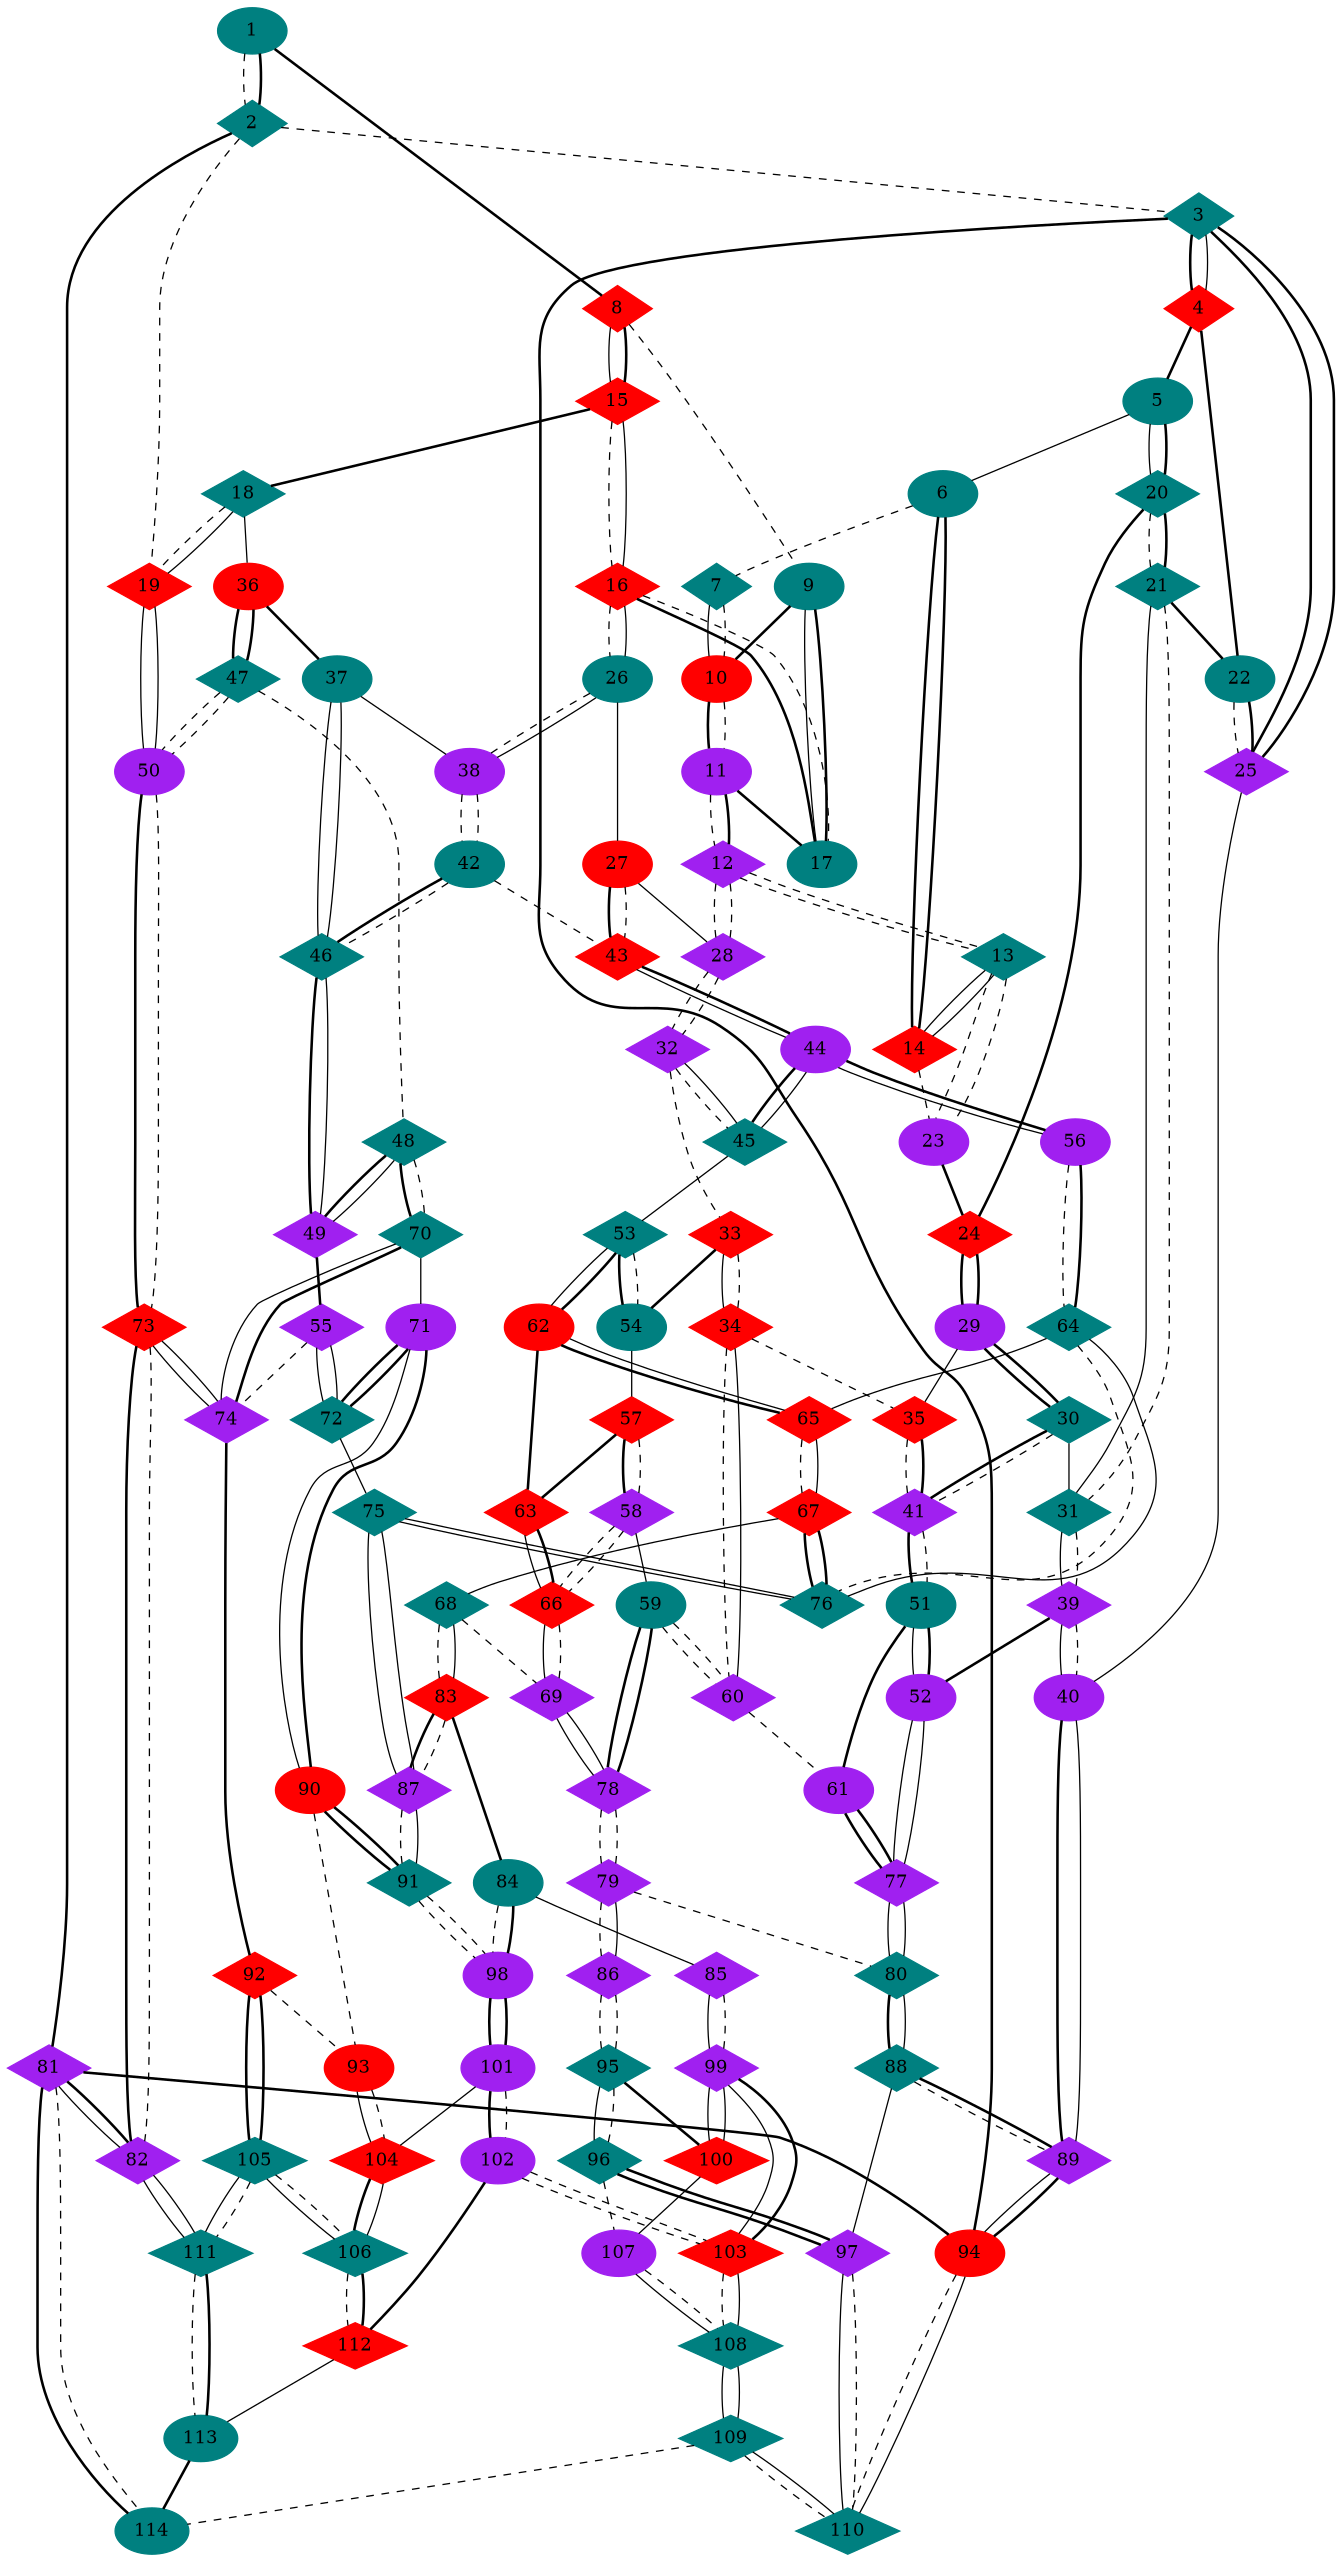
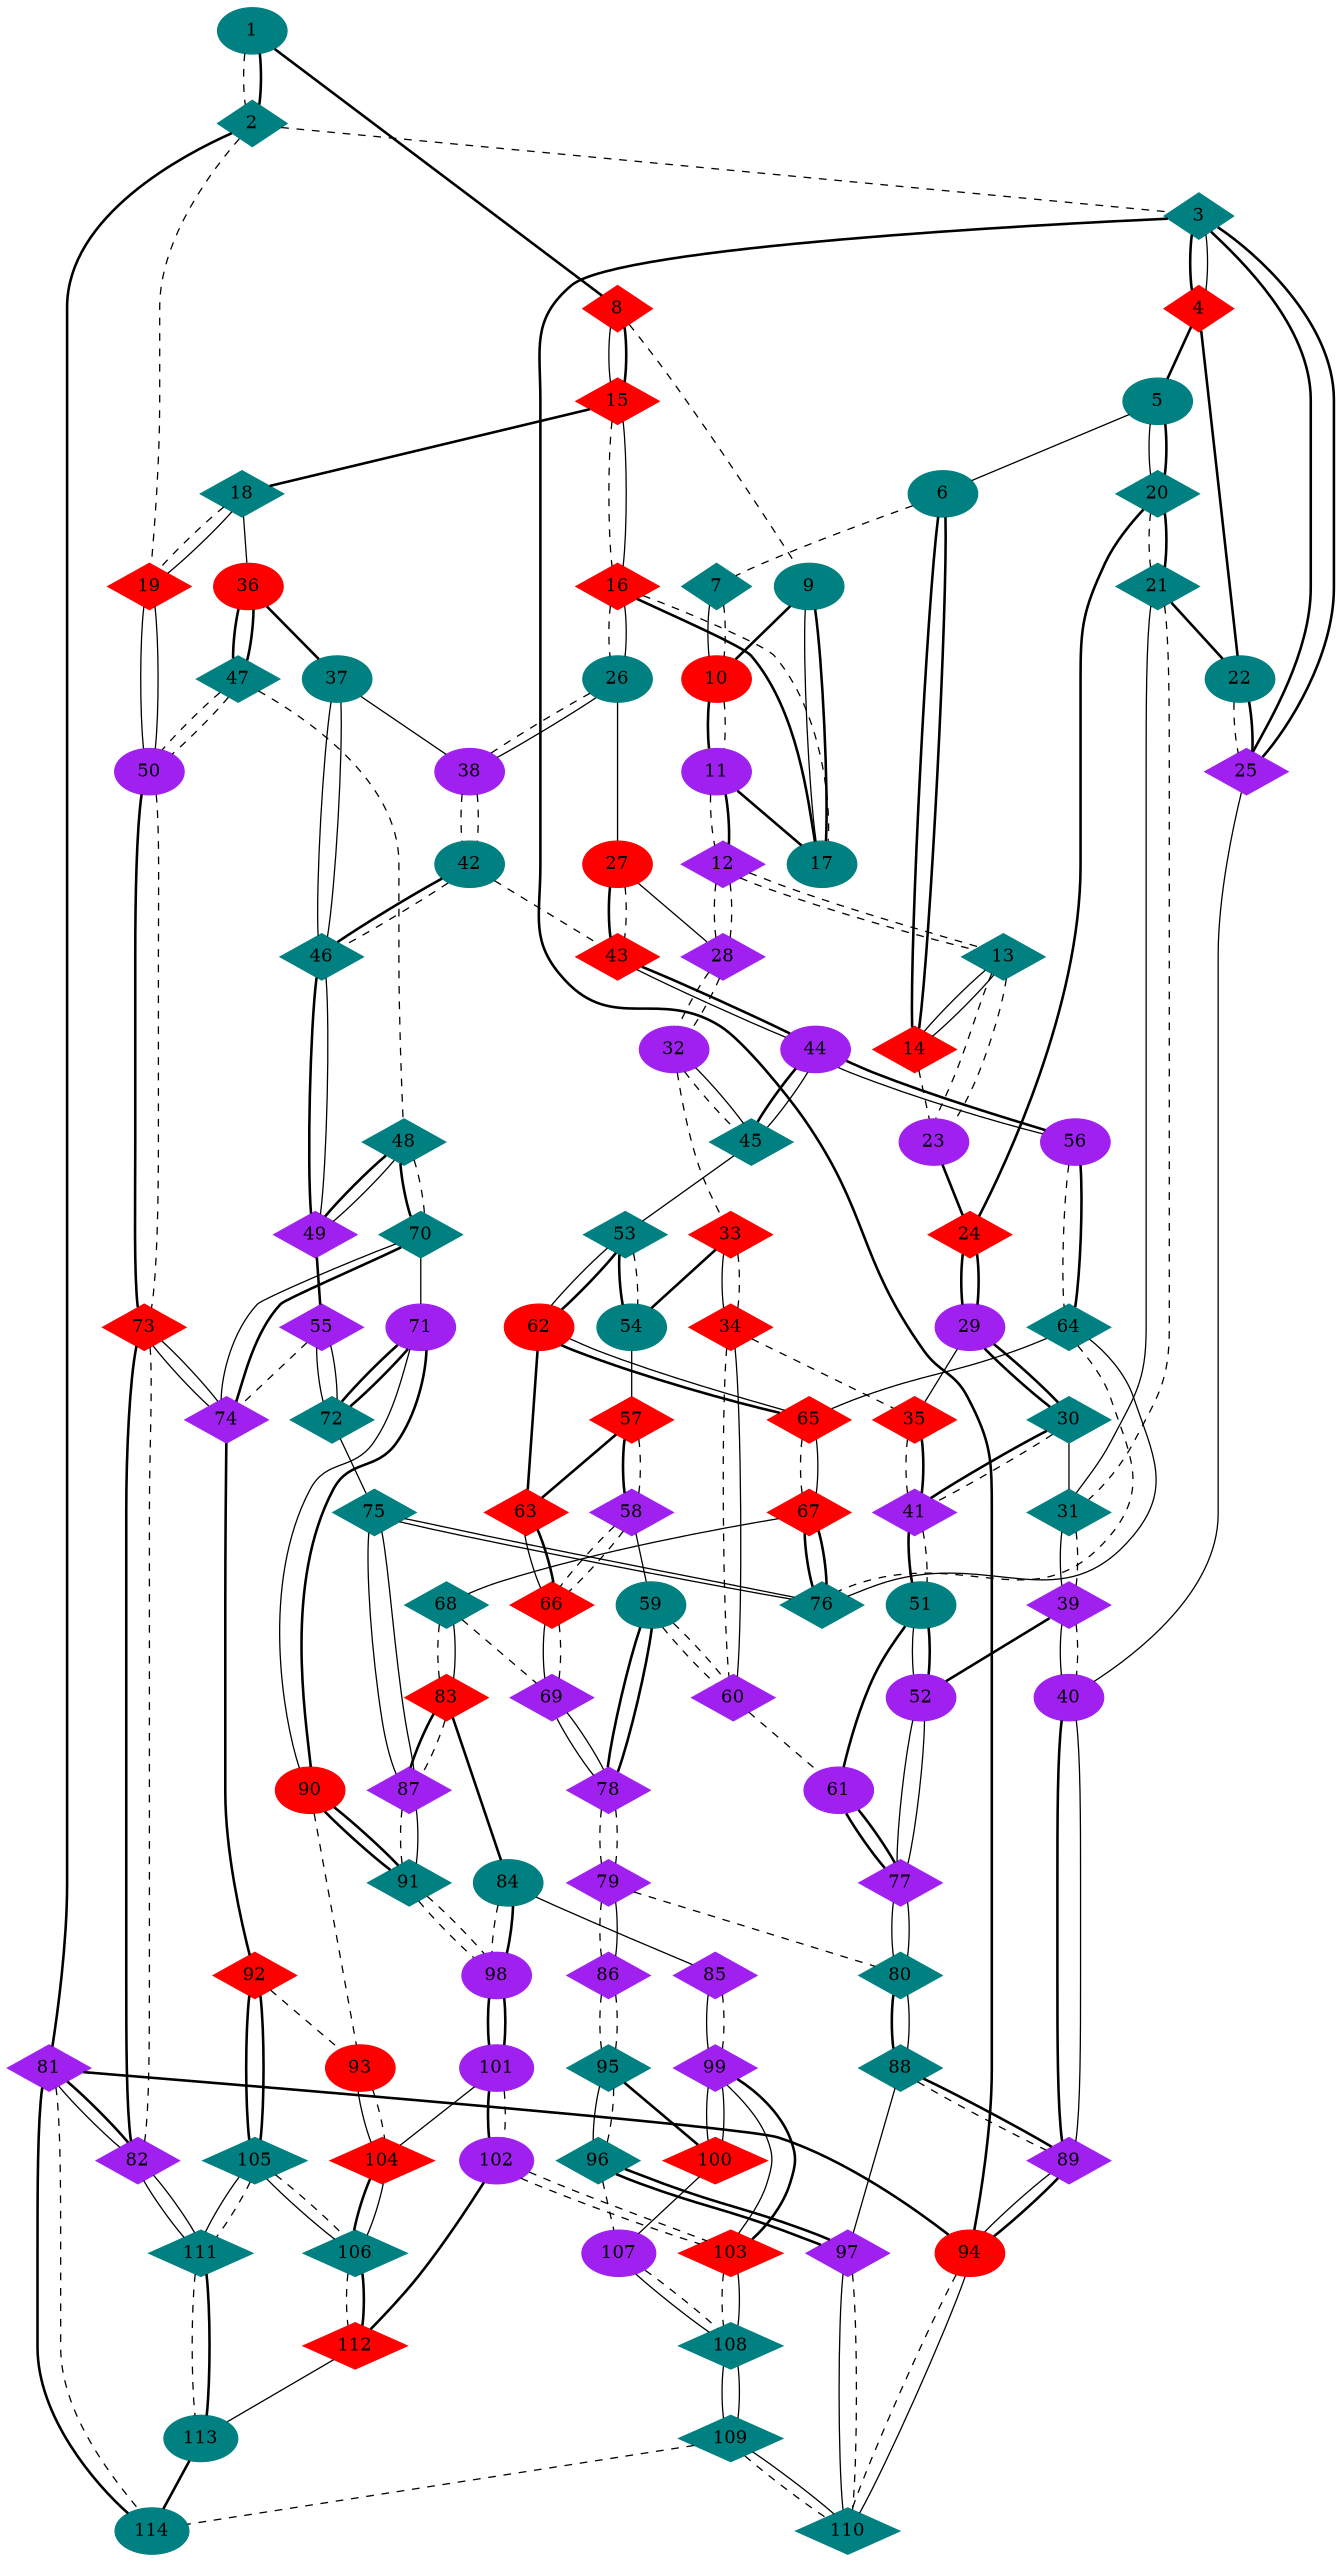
(668, 1049) -> (674, 1049)
